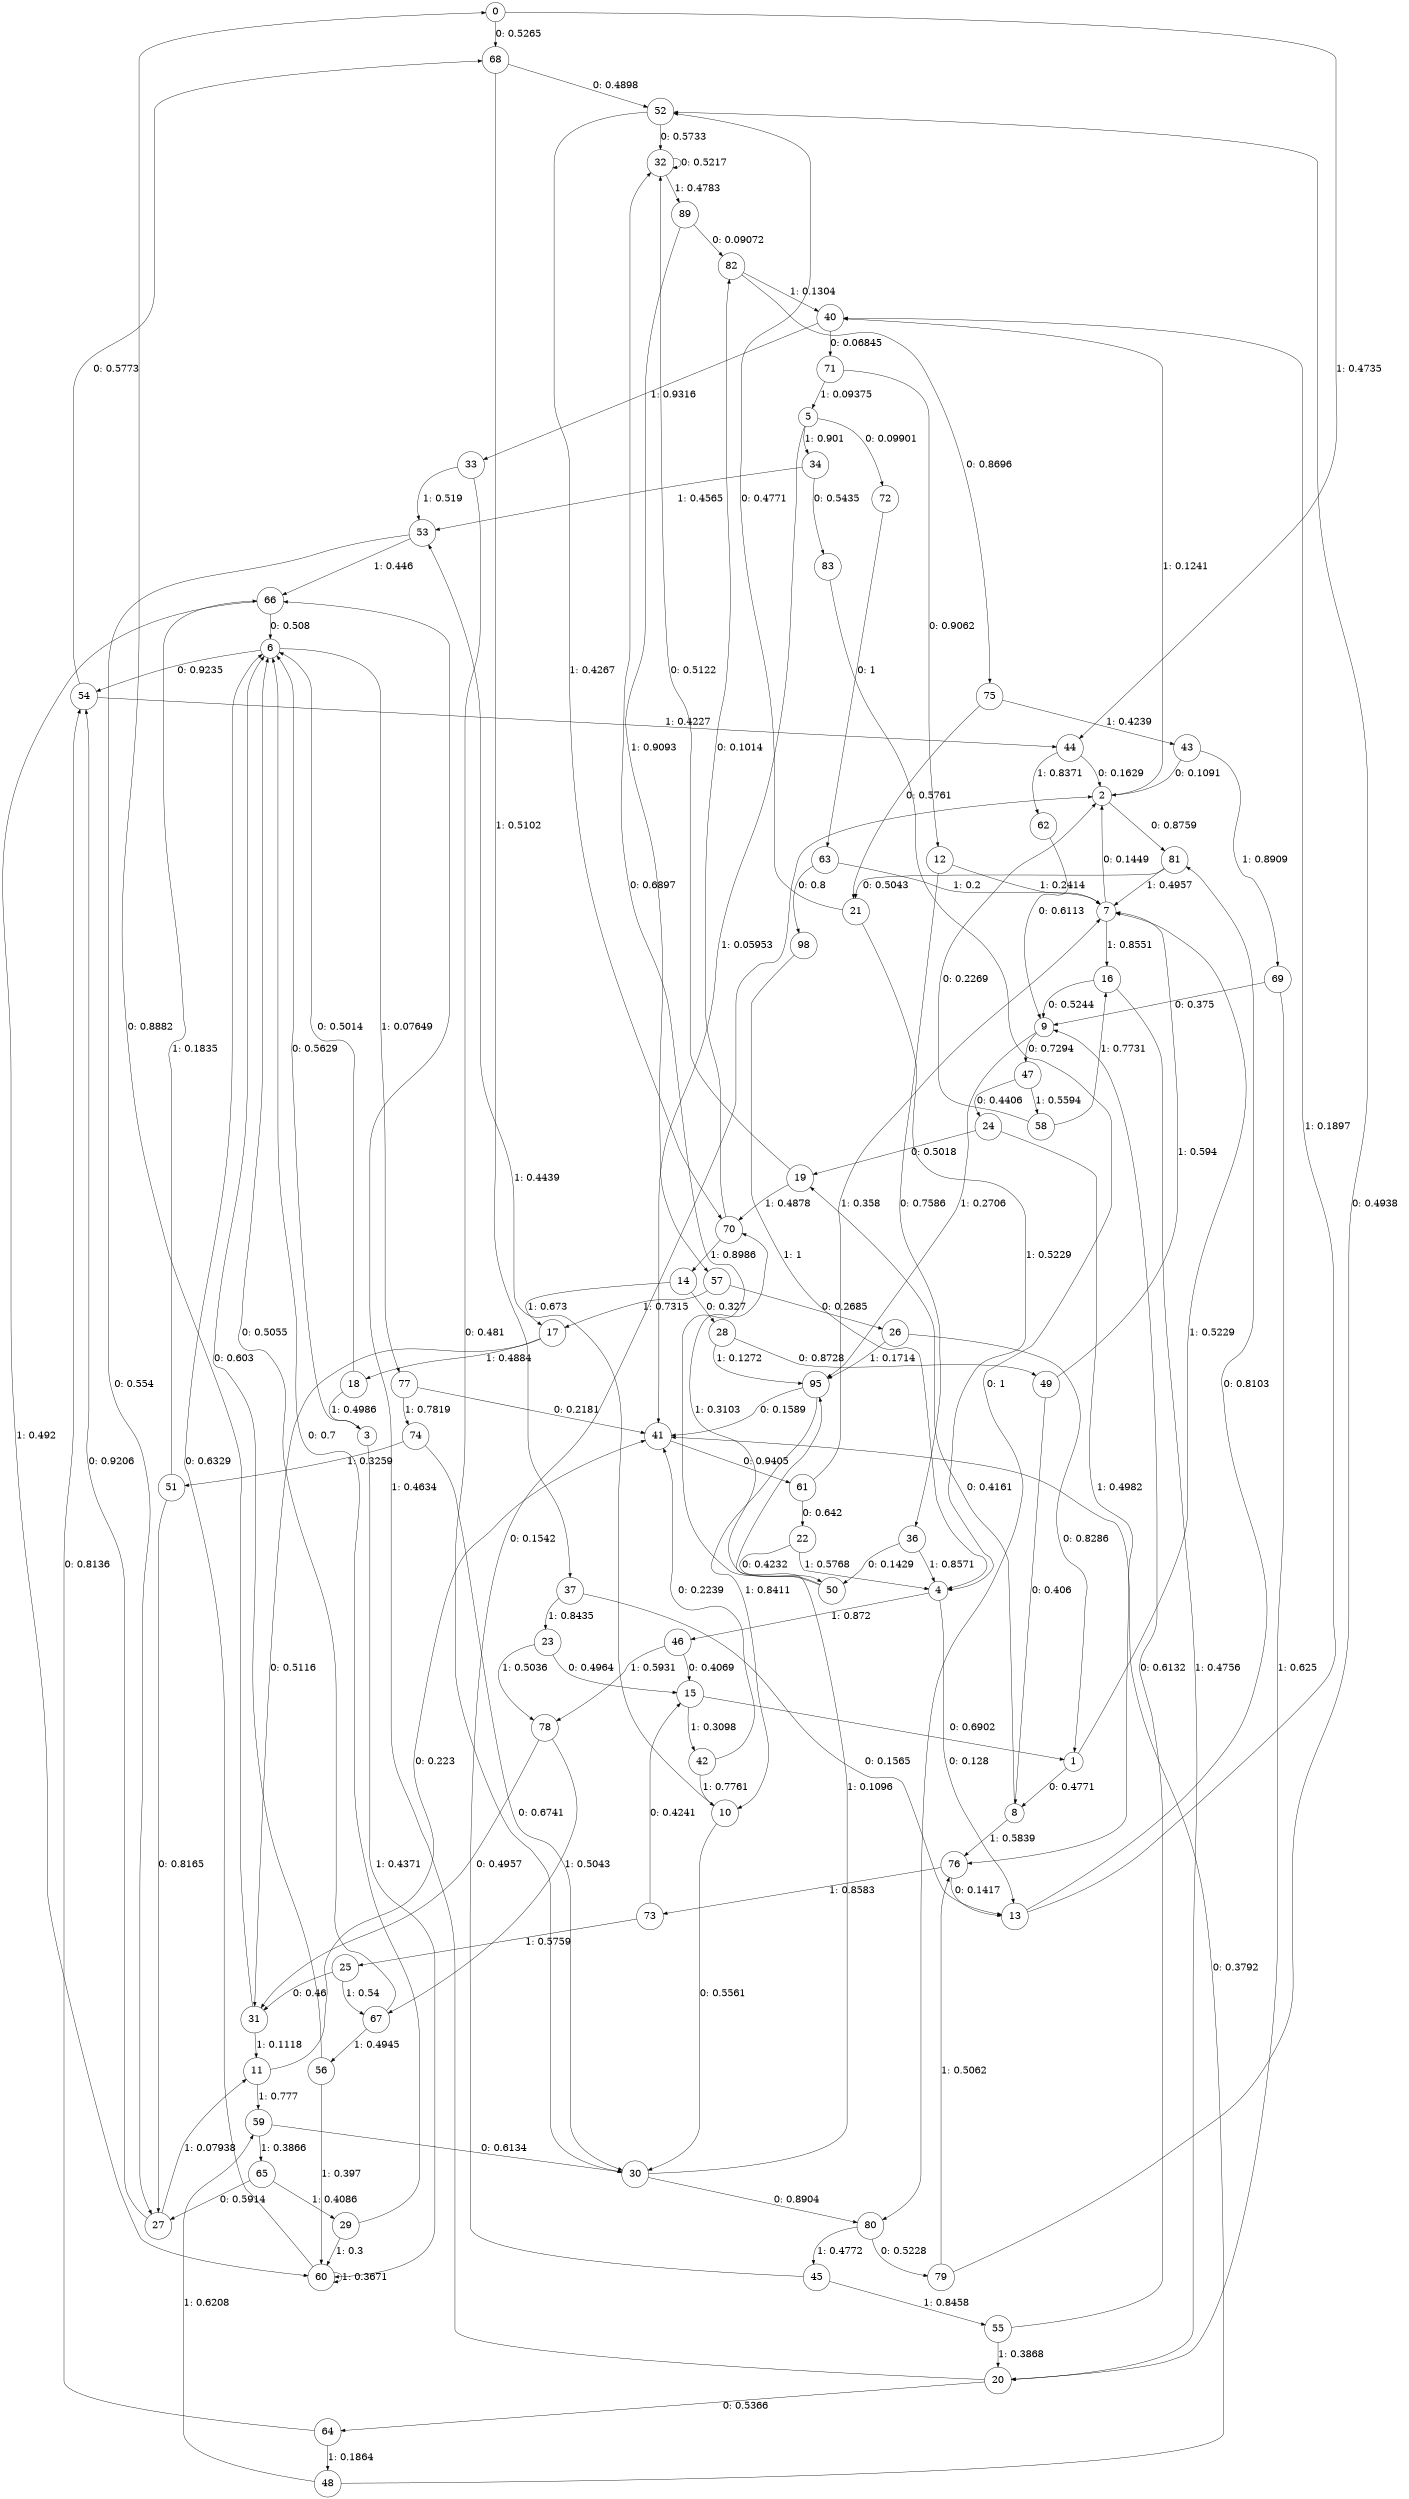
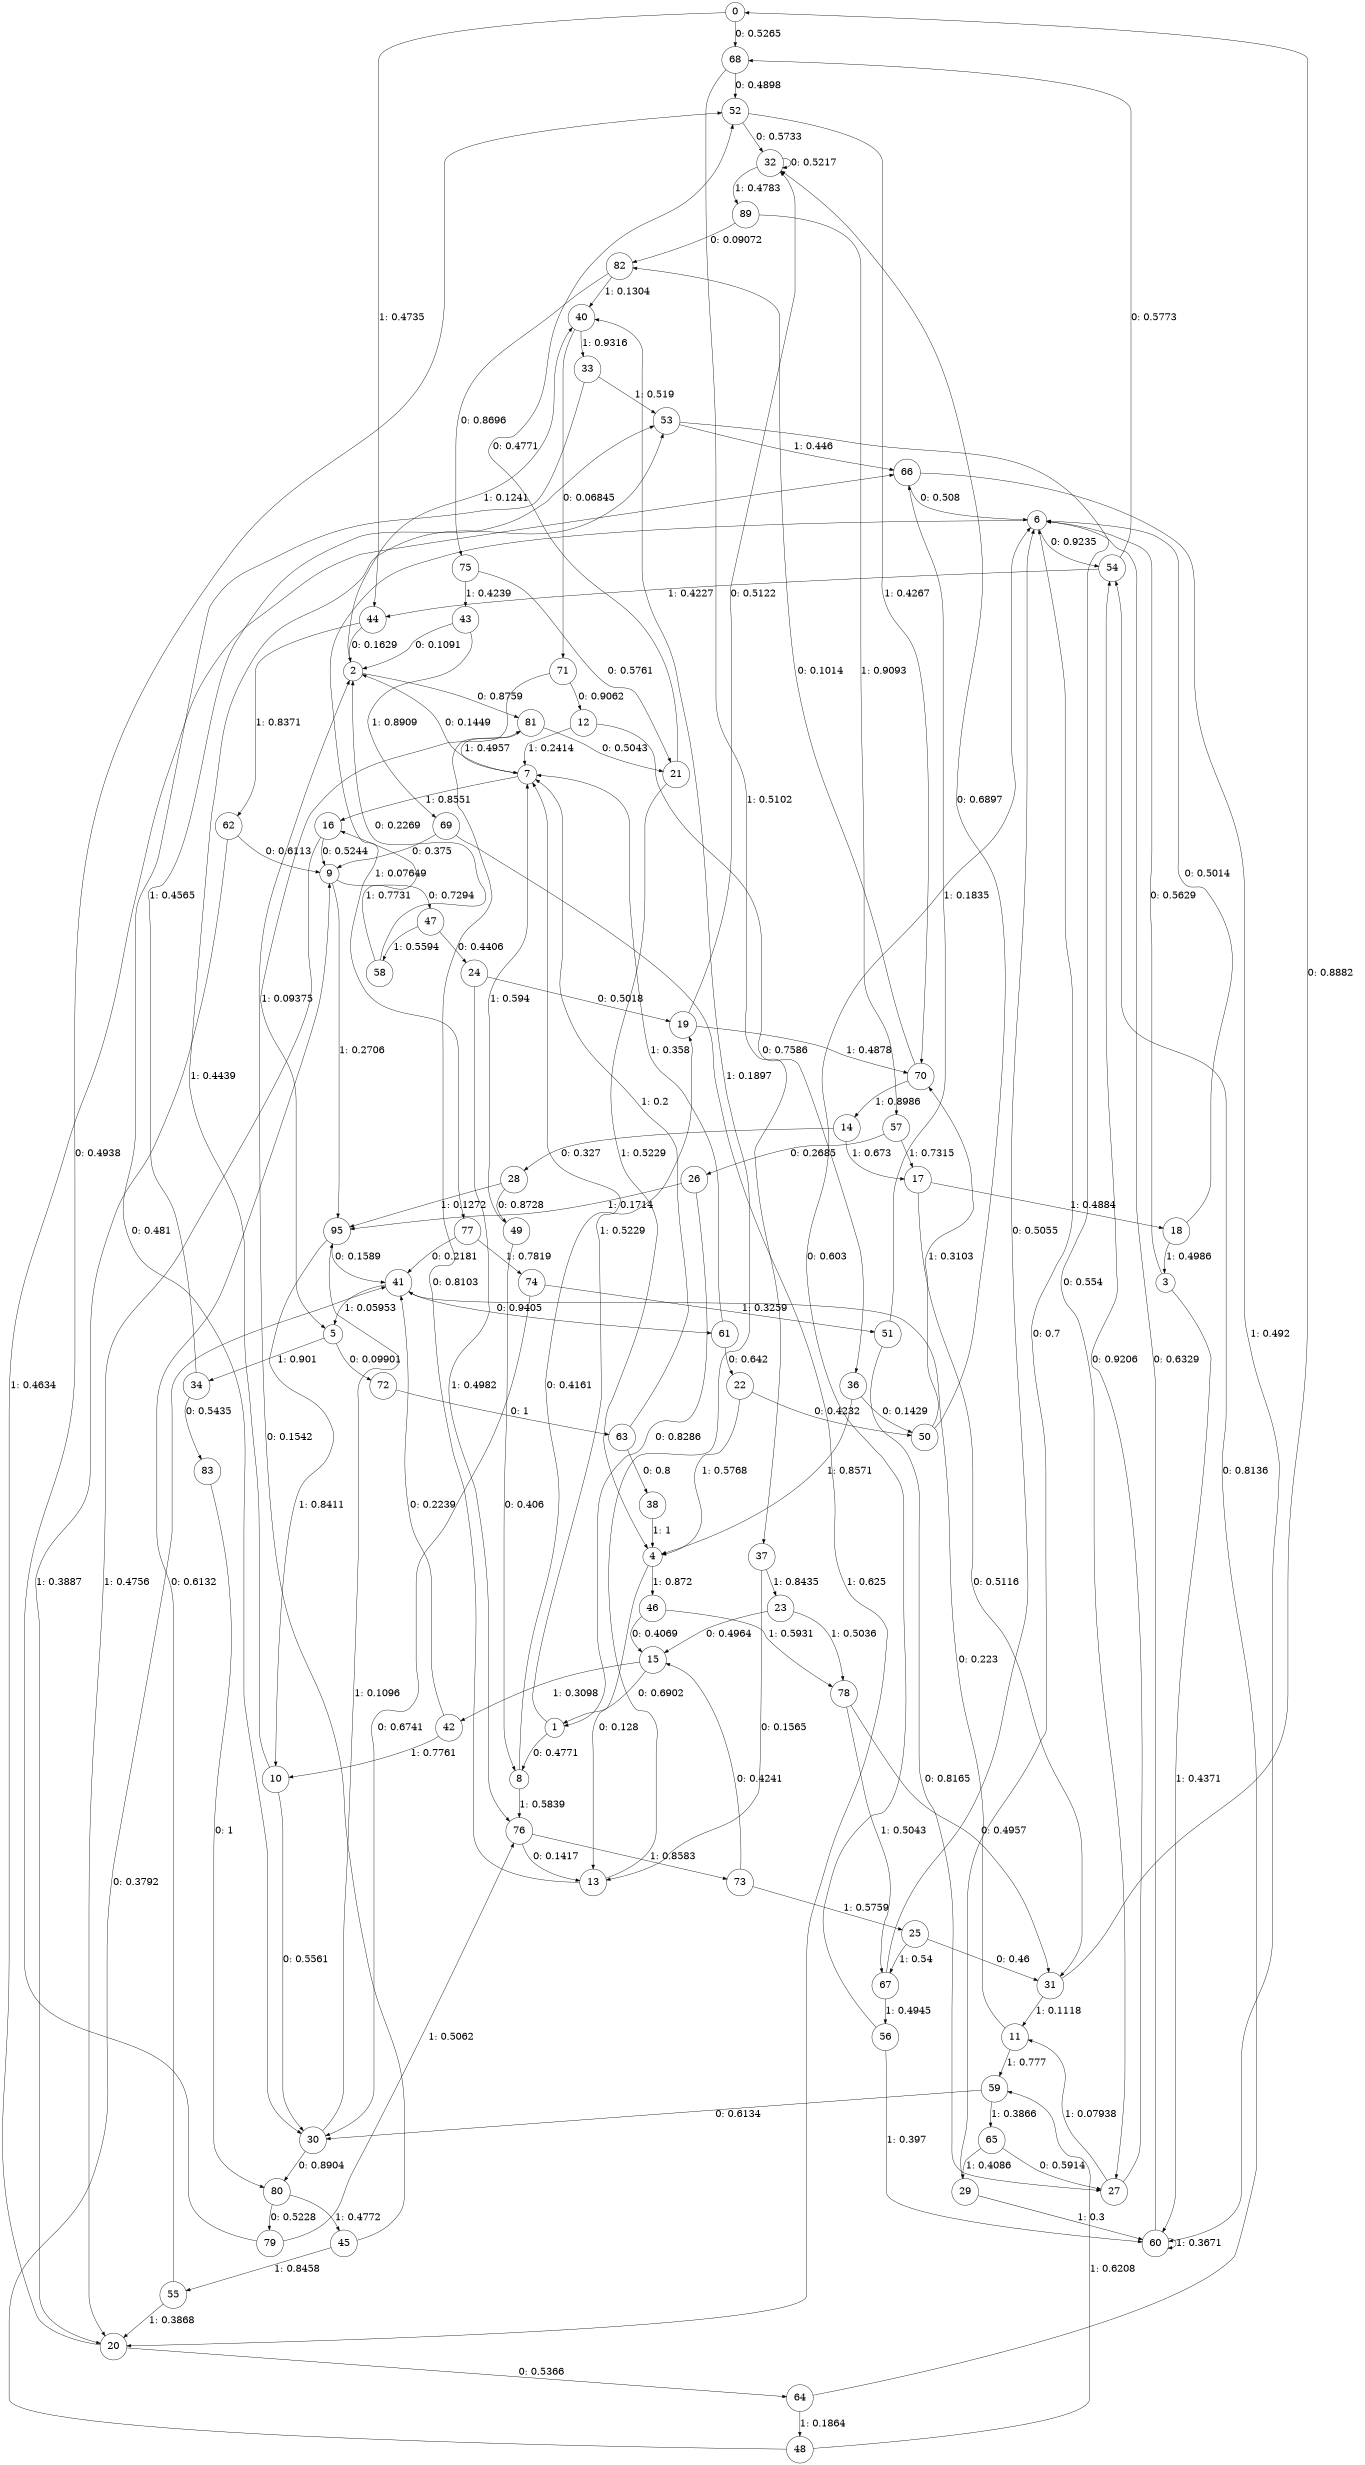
(724, 922) -> (363, 1291)
(804, 945) -> (653, 1505)
none -> (36, 1587)
